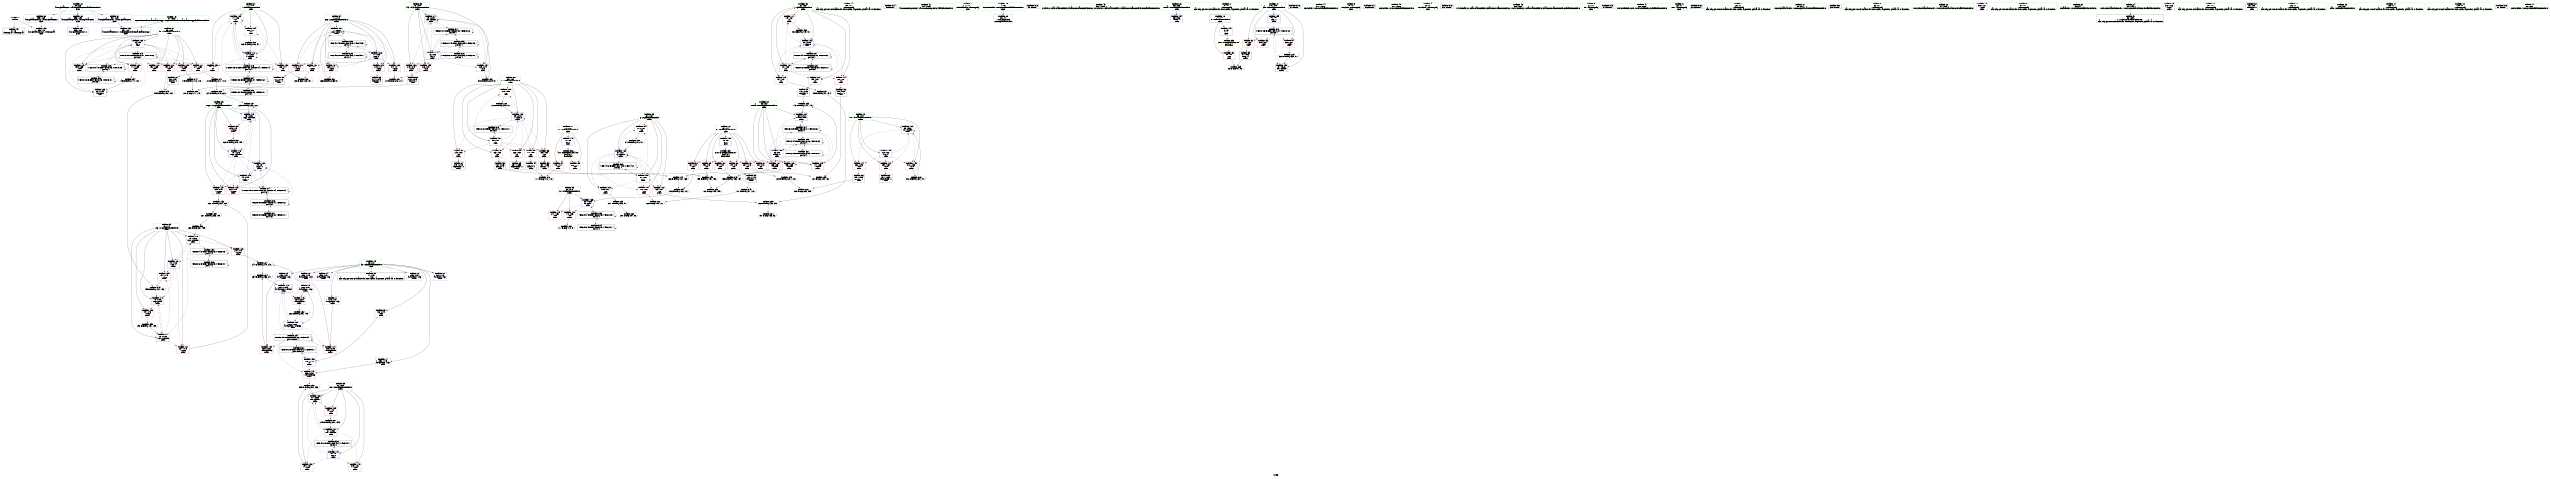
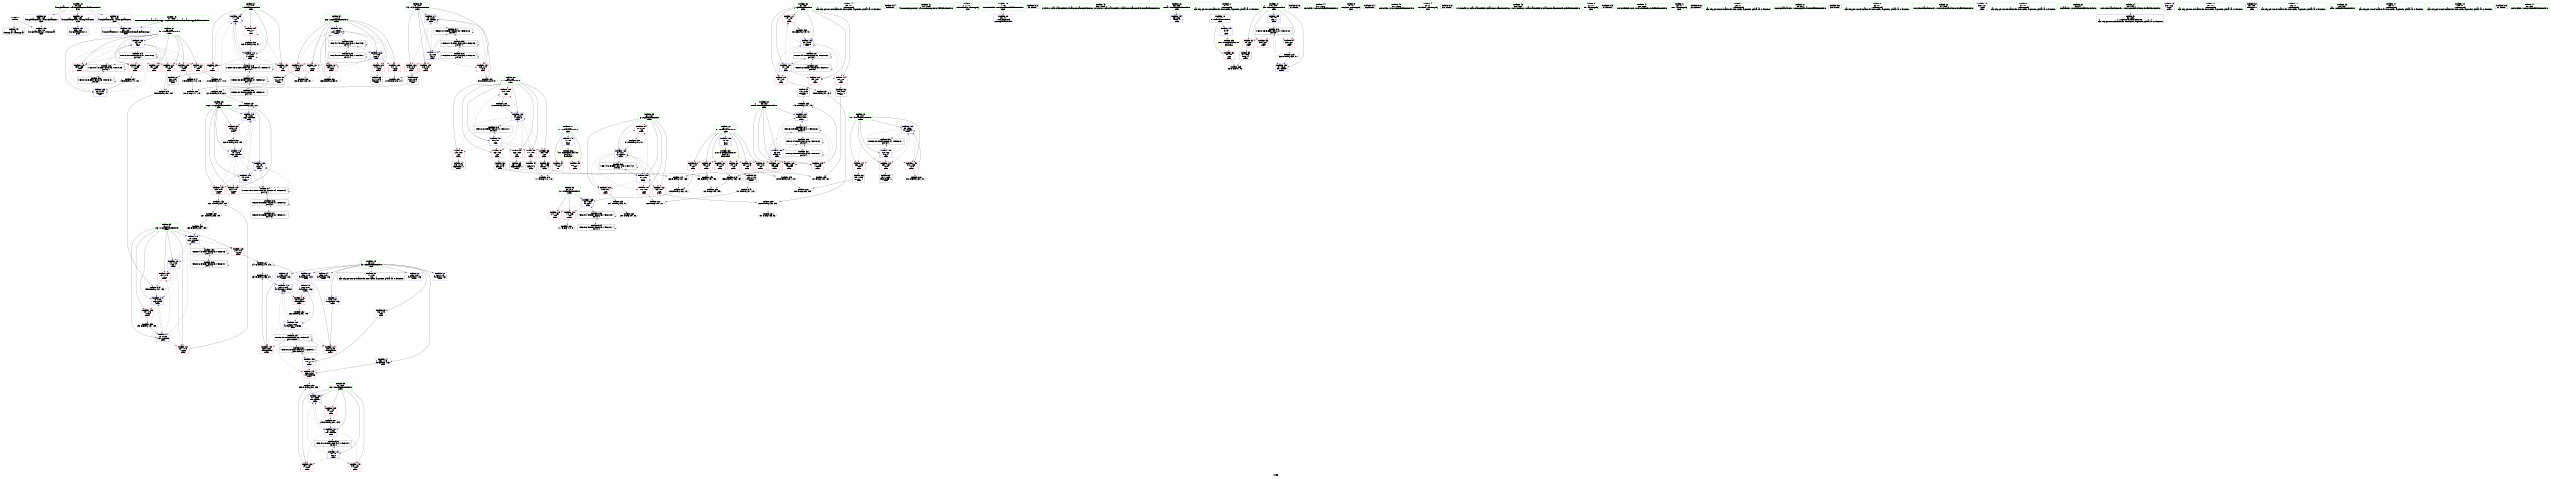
none -> (886, 141)
(558, 169) -> (558, 169)
(198, 228) -> (198, 228)
